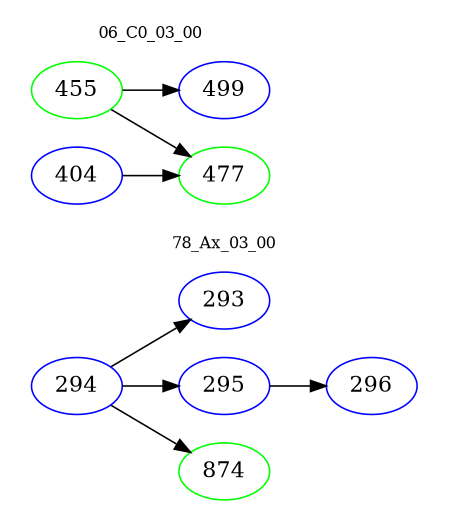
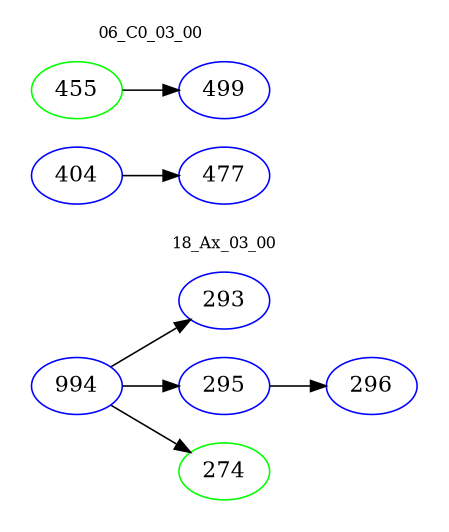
(144, 129) -> none
(224, 176) -> (224, 176)
(224, 244) -> (224, 244)
(77, 386) -> (77, 386)
(224, 471) -> (224, 471)
